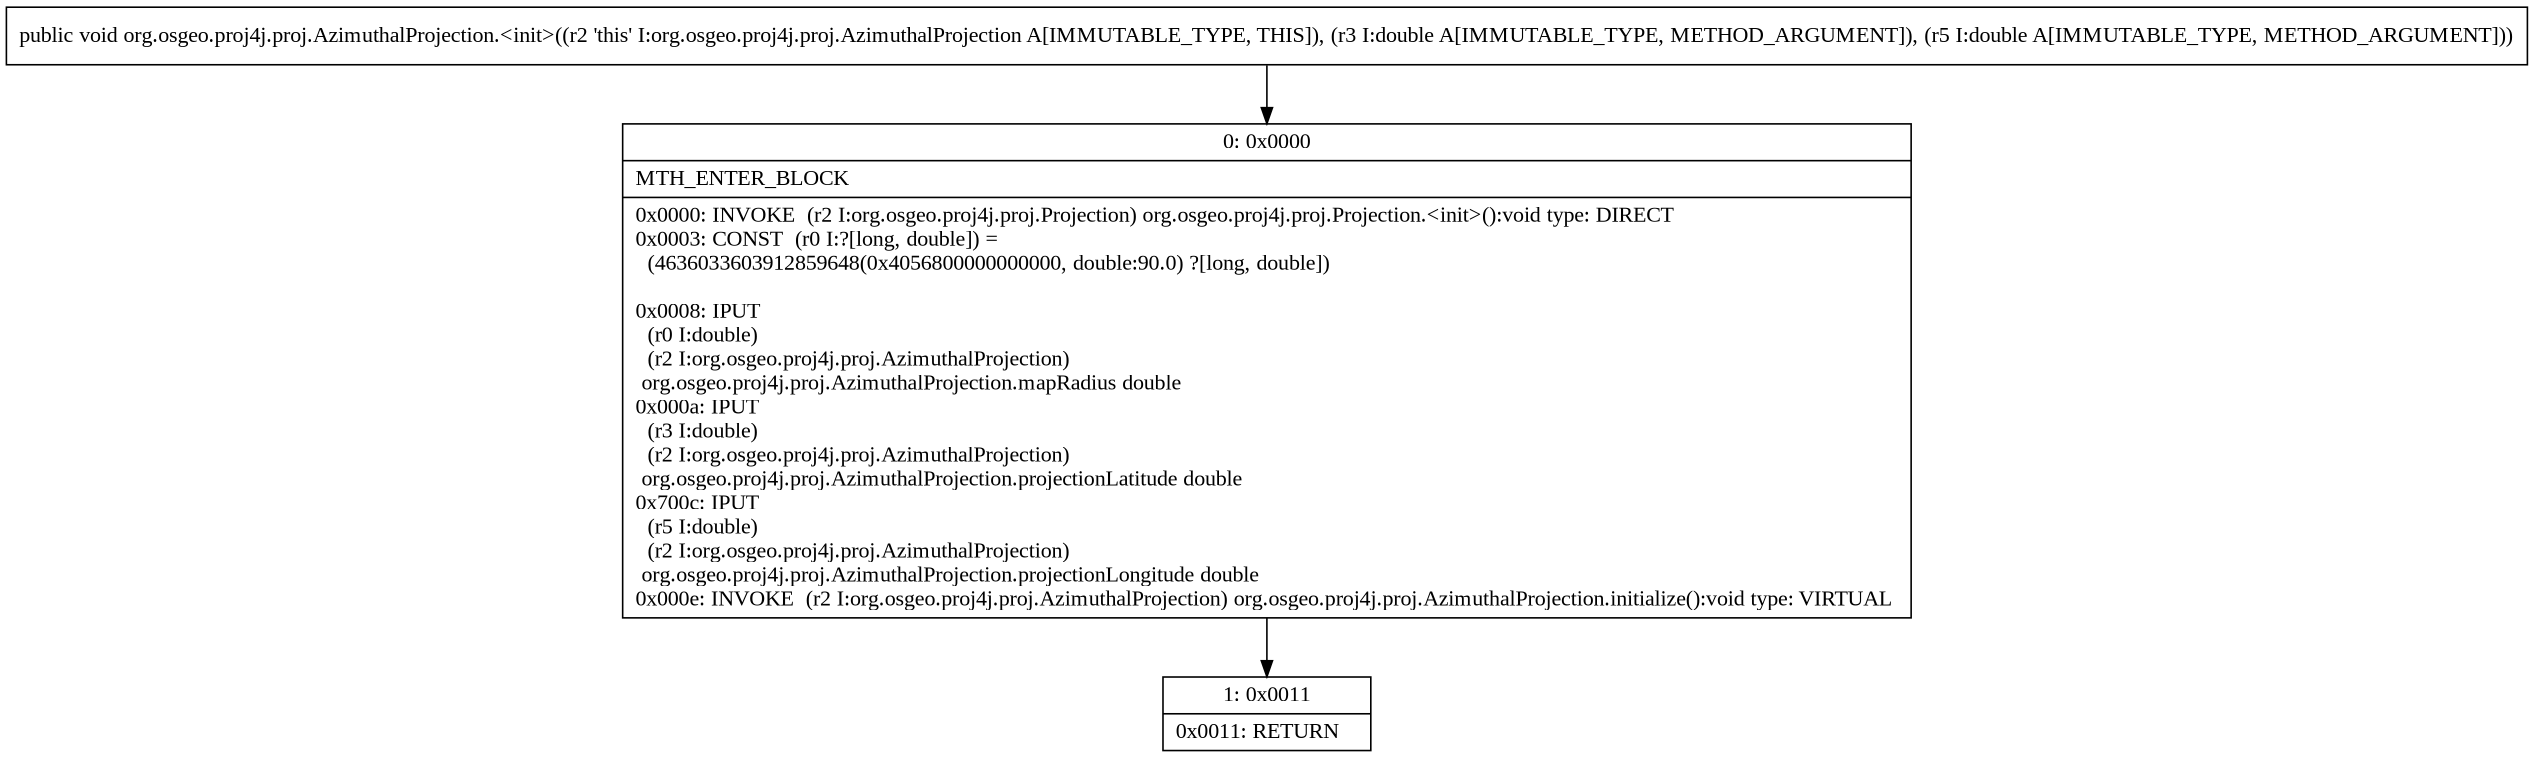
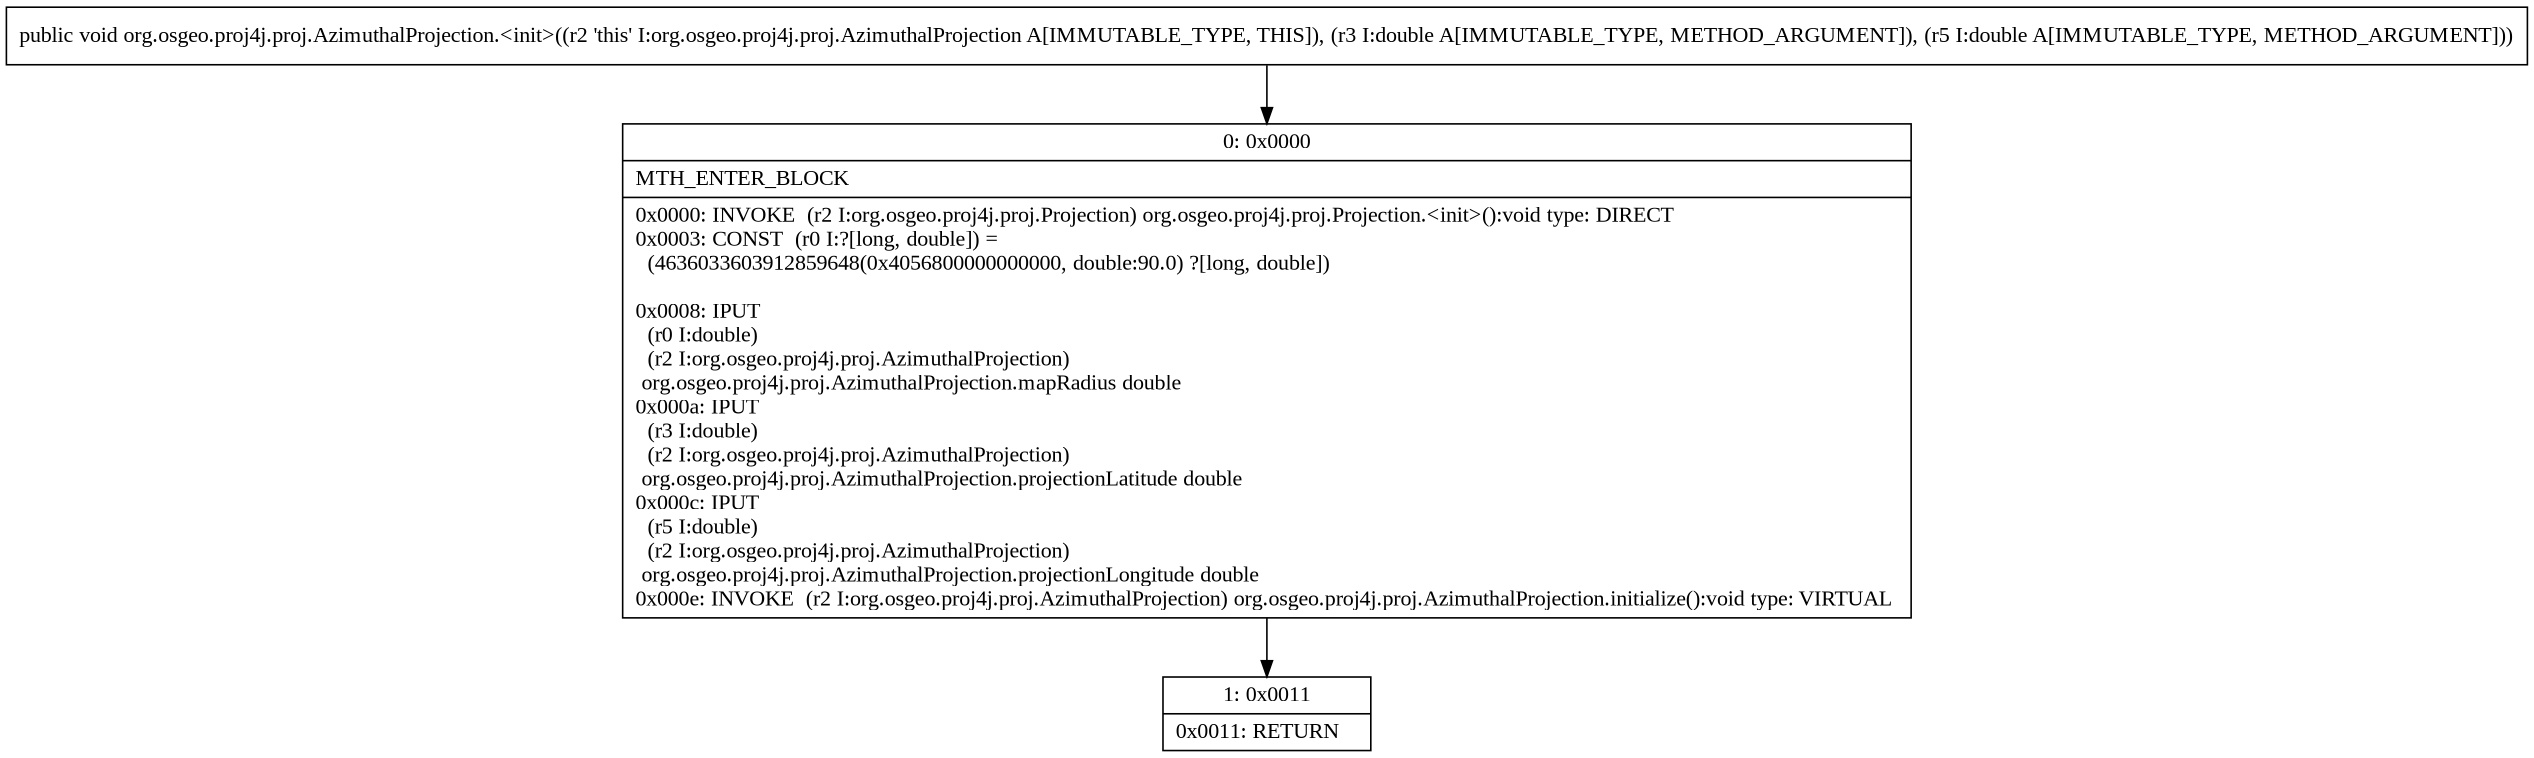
(703, 503) -> (703, 503)
